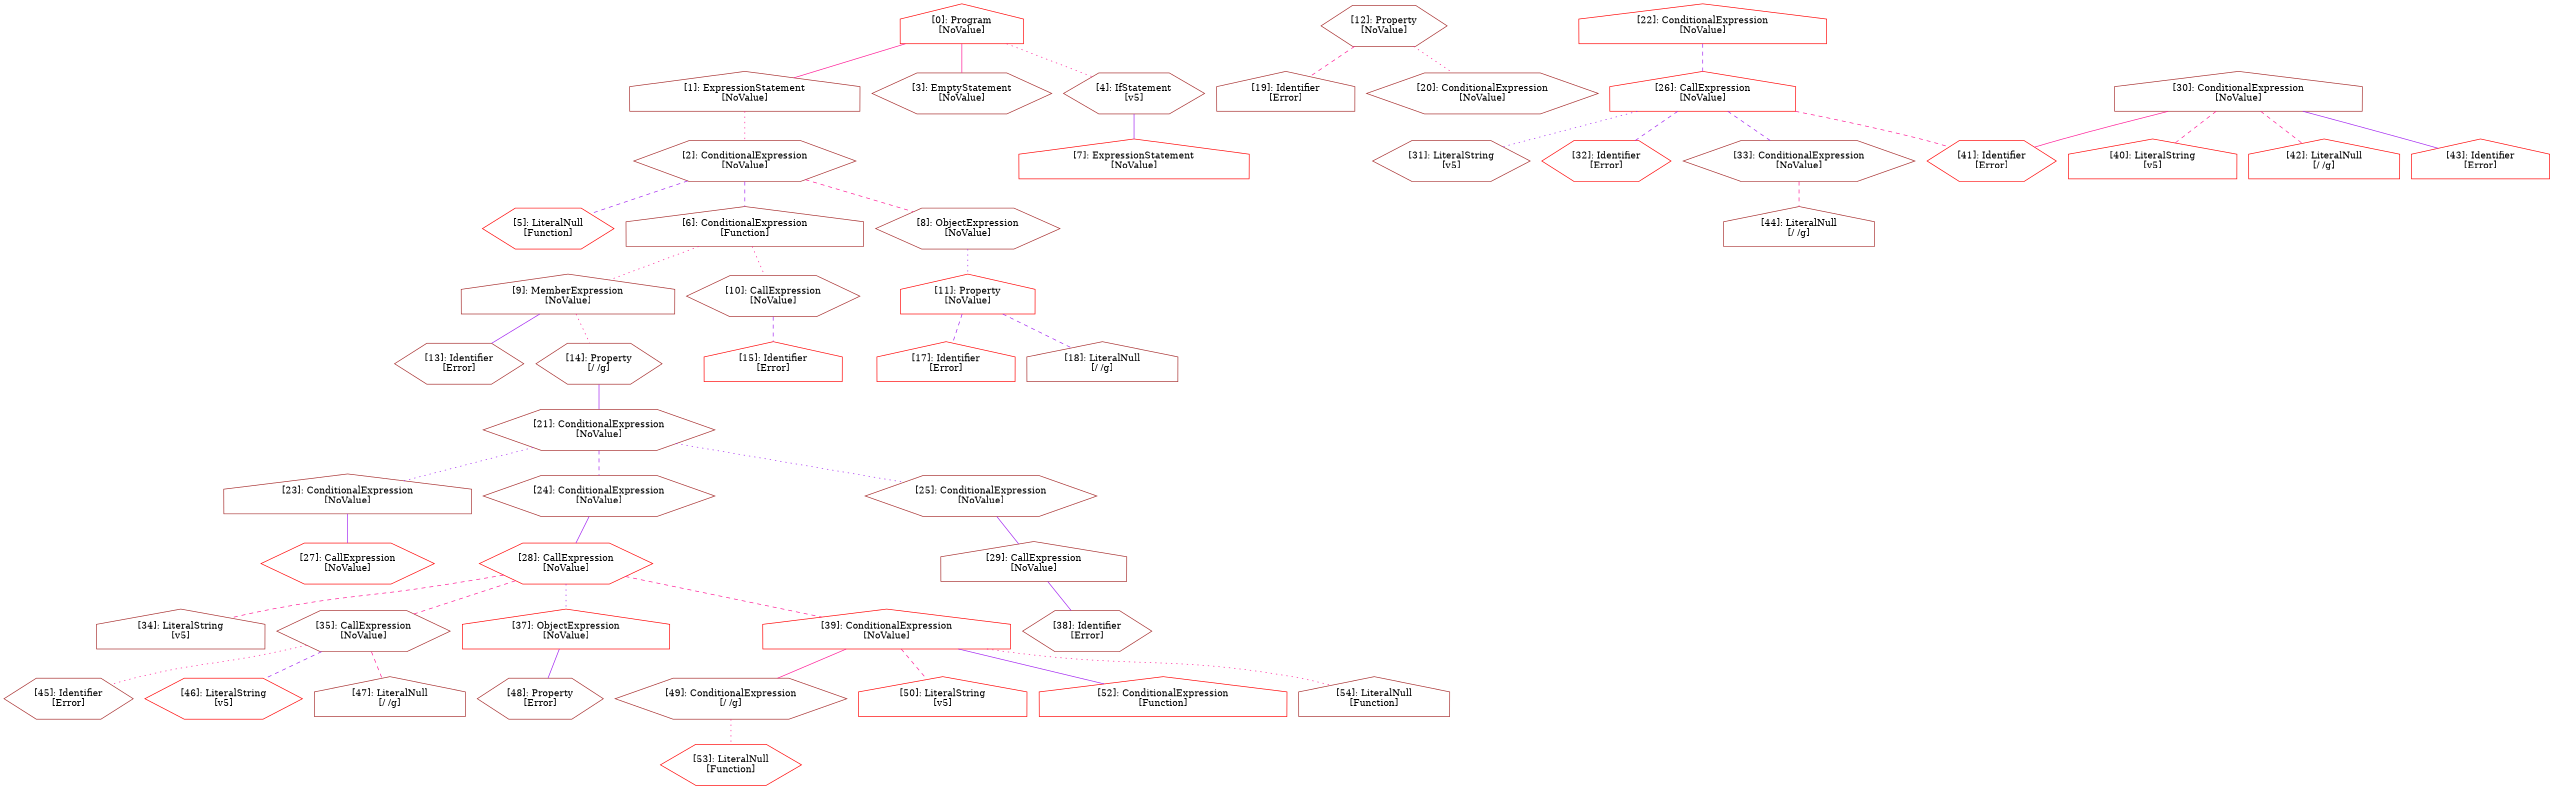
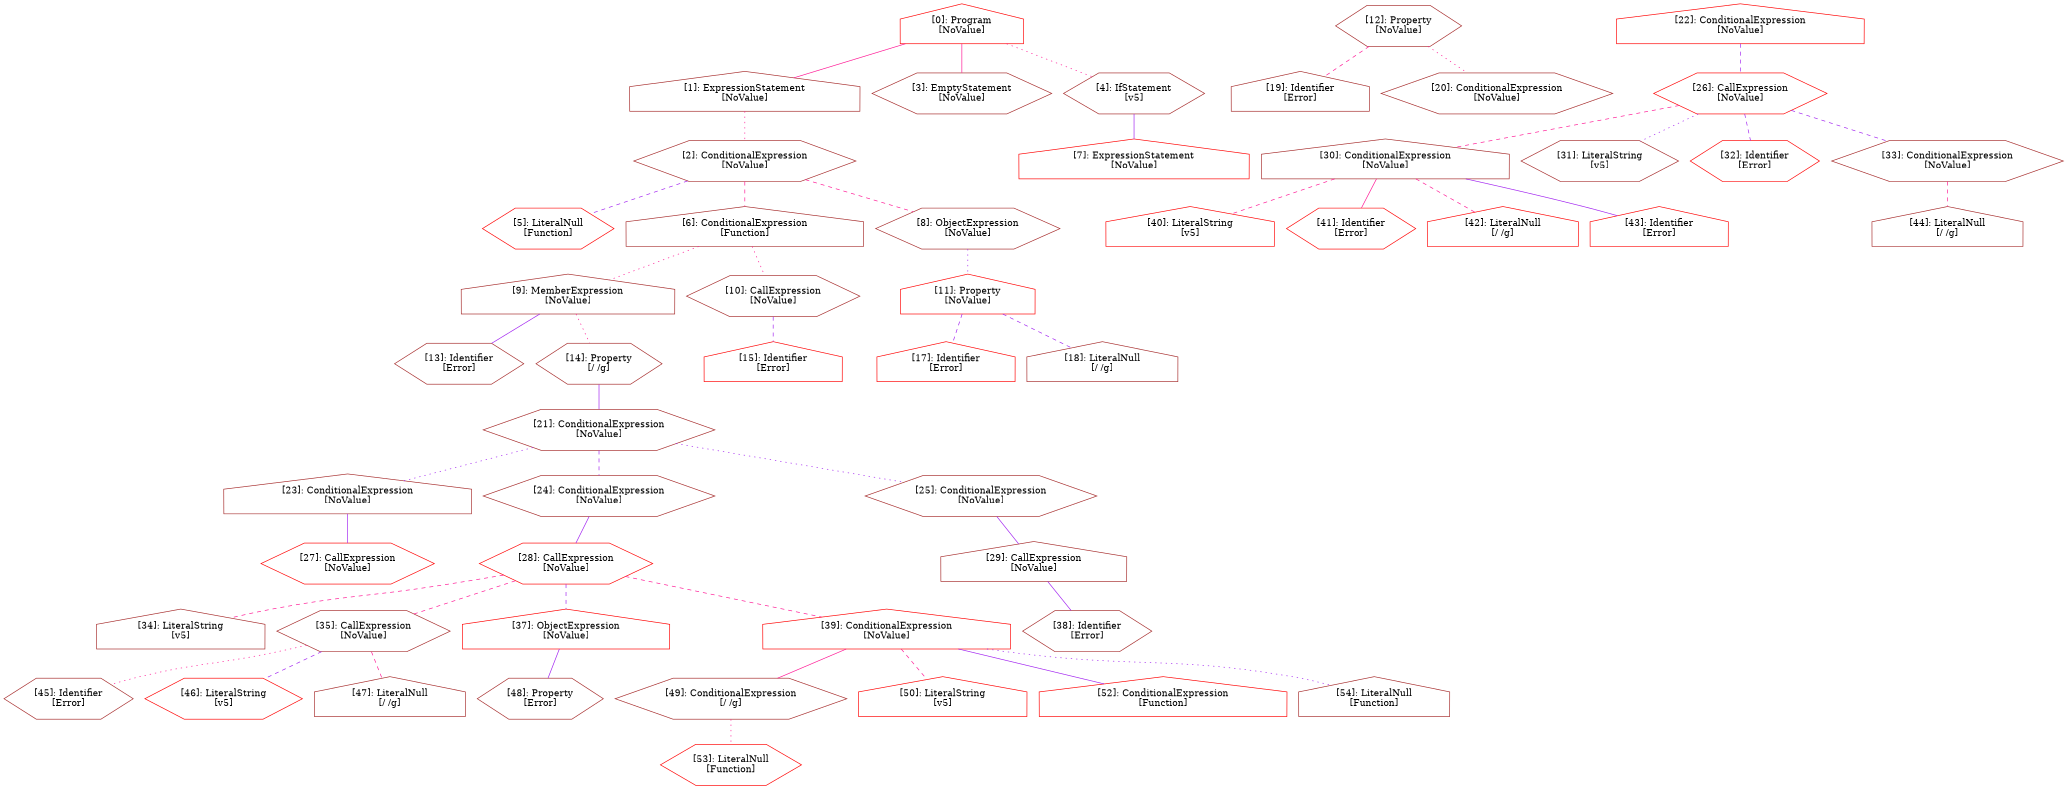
(1703, 93) -> (1740, 93)
(1873, 128) -> (1567, 127)
(745, 194) -> (745, 194)
(566, 597) -> (566, 597)
(1160, 663) -> (1160, 663)
